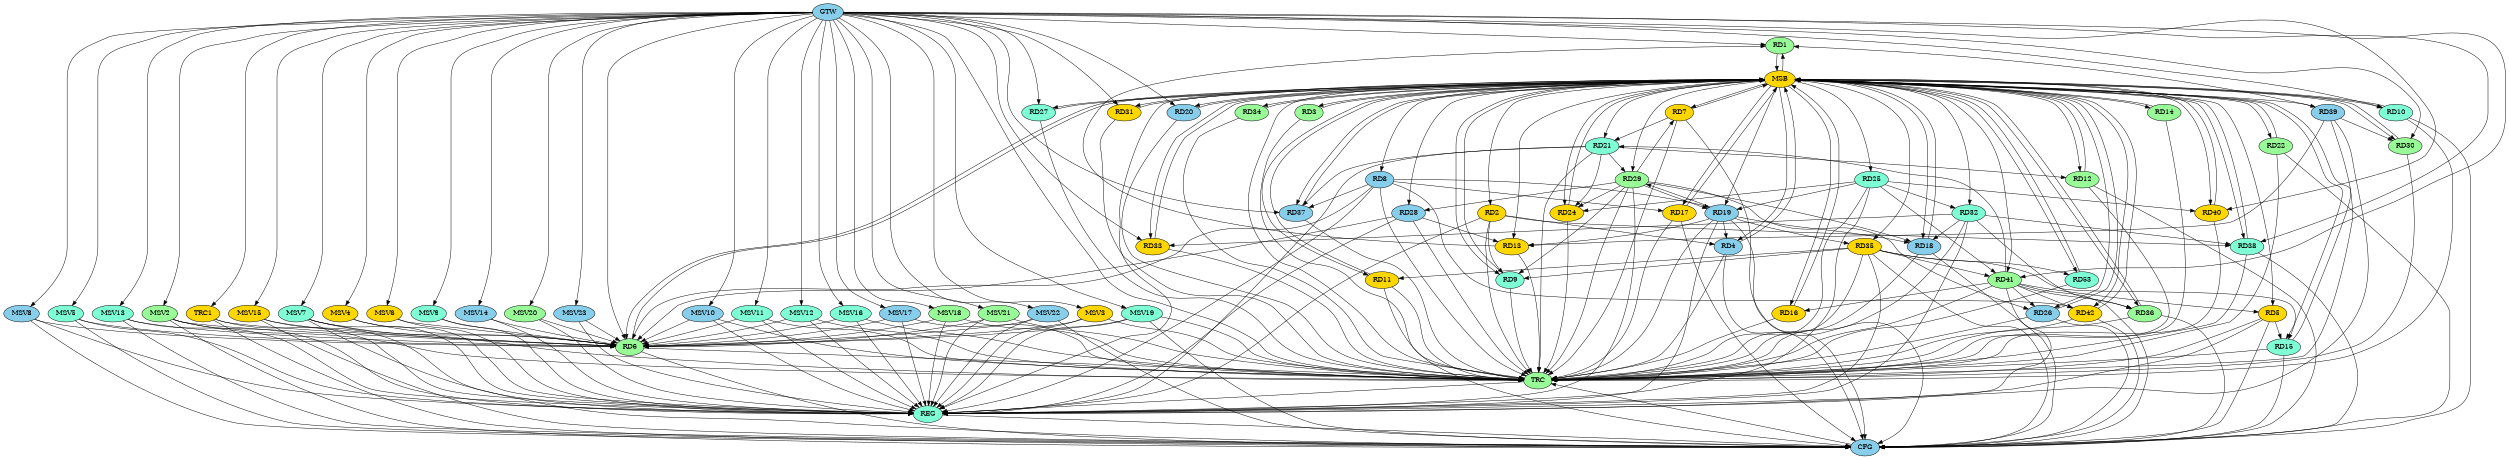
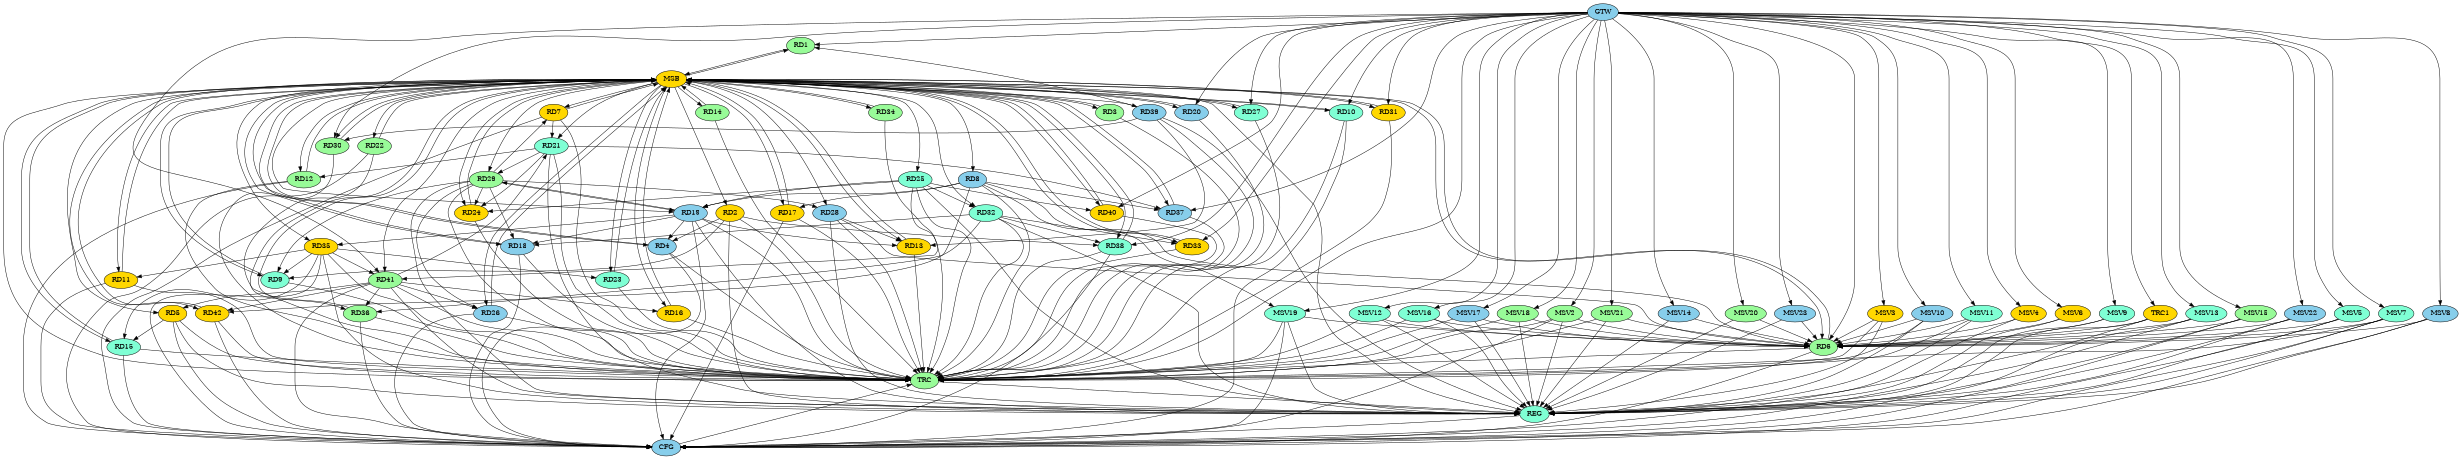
(1187, 79) -> (814, 137)
(2082, 280) -> (612, 280)
(249, 314) -> (2256, 314)
(1174, 326) -> (1148, 249)
